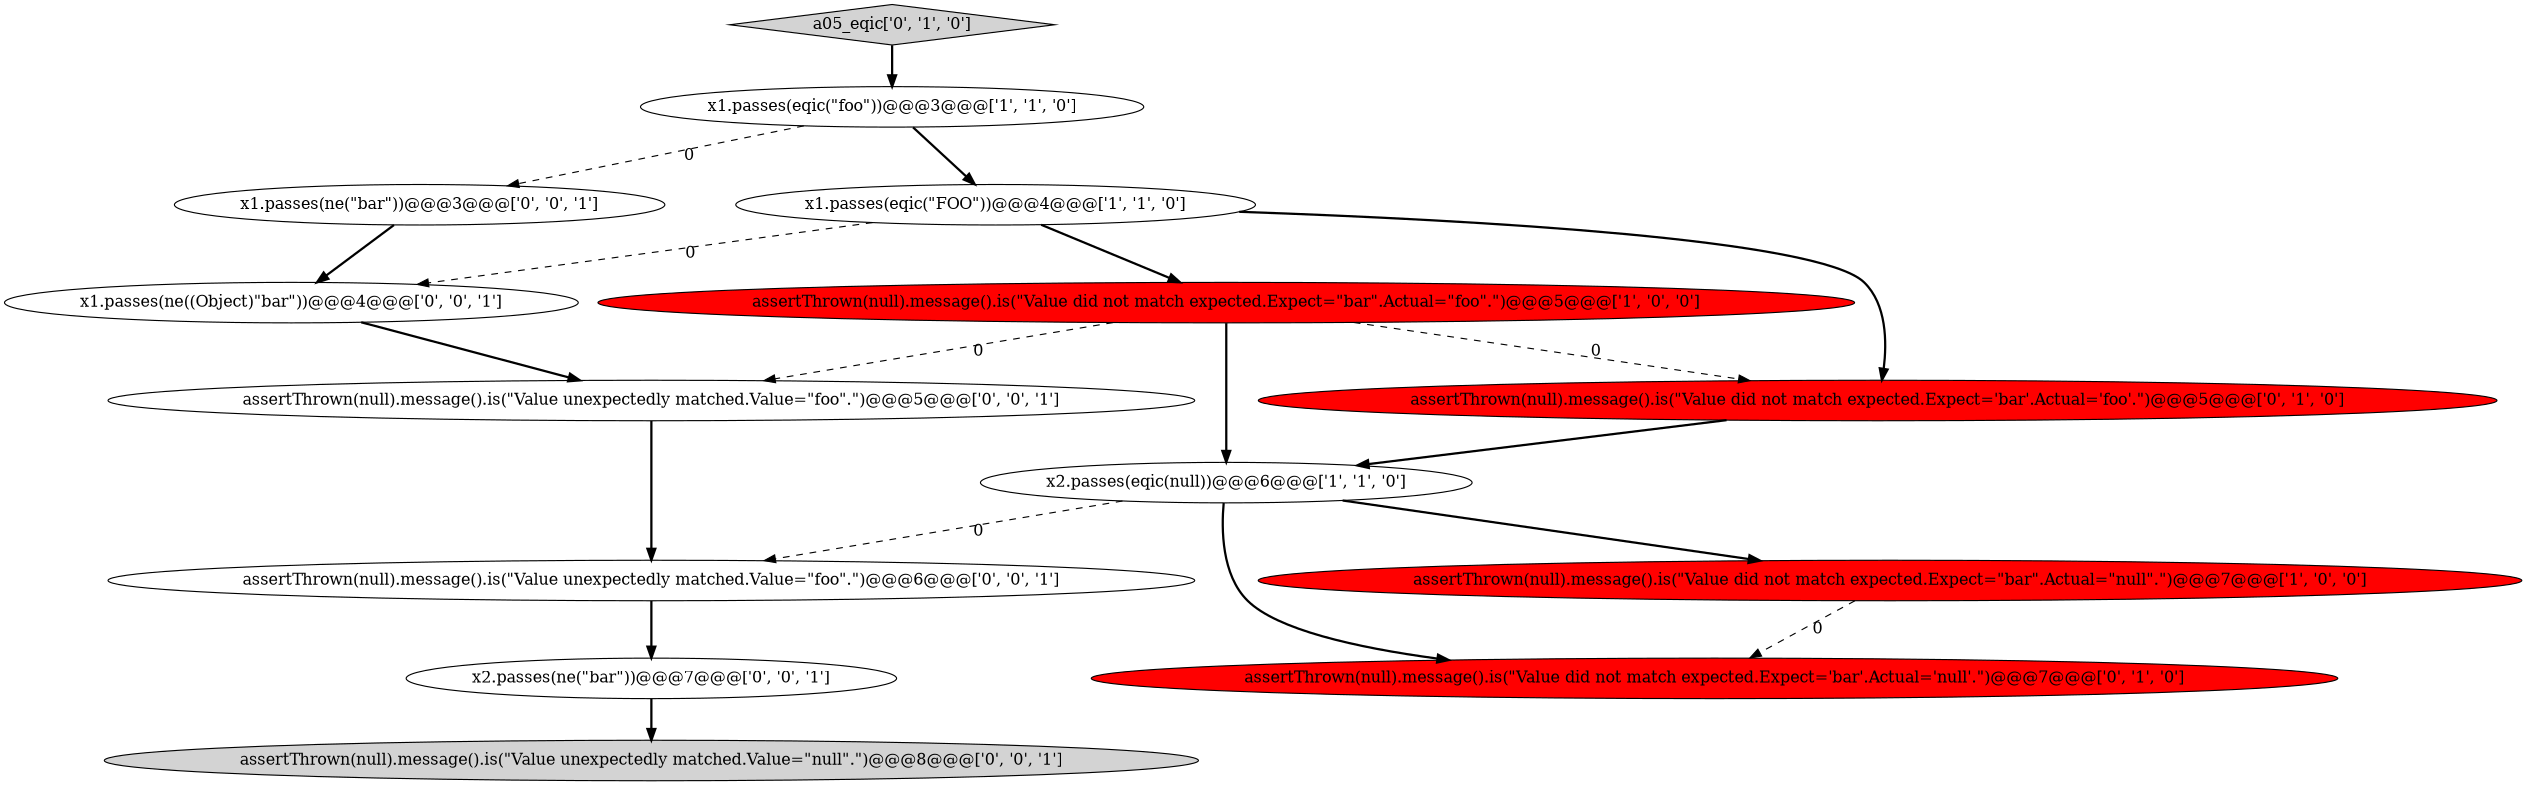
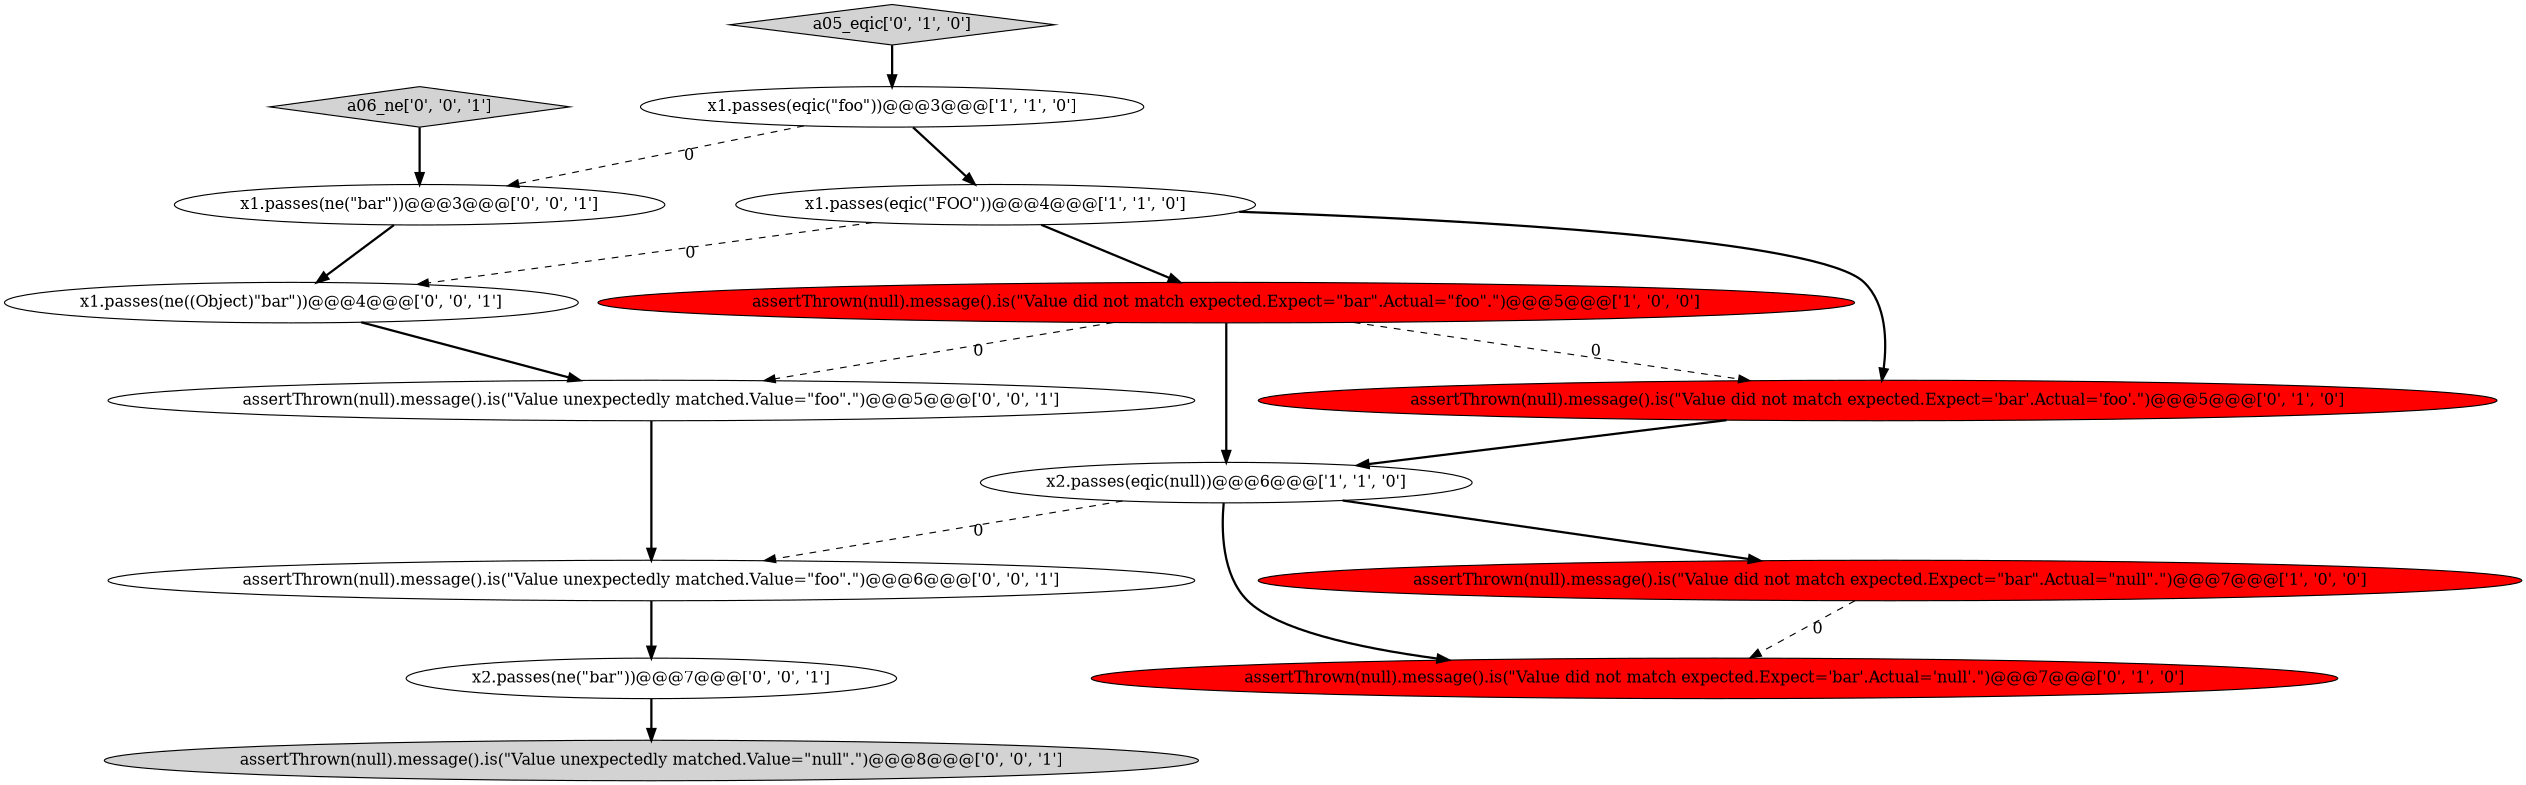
none -> (420, 107)
